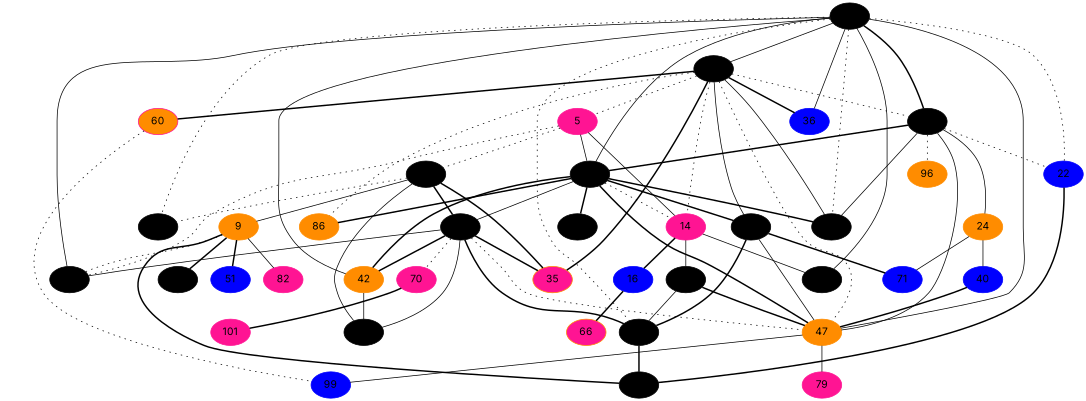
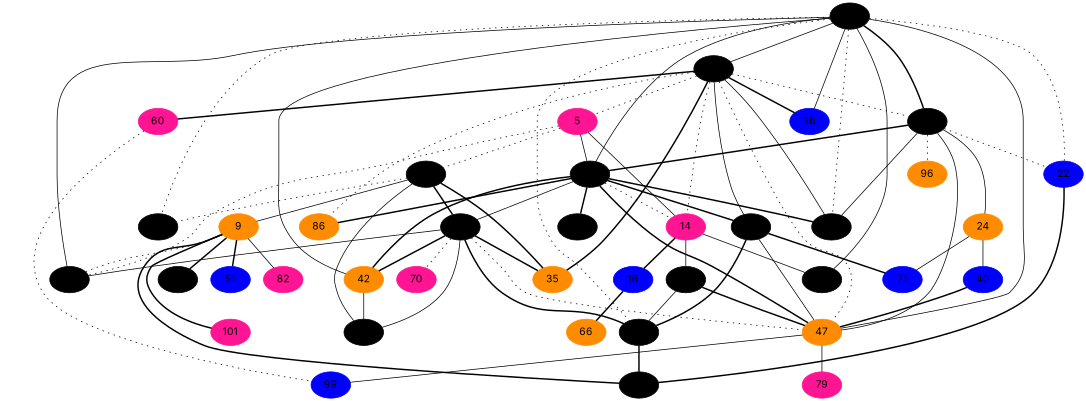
(158, 122) -> (158, 122)
(553, 280) -> (553, 280)
(326, 312) -> (147, 276)
(586, 332) -> (586, 332)
